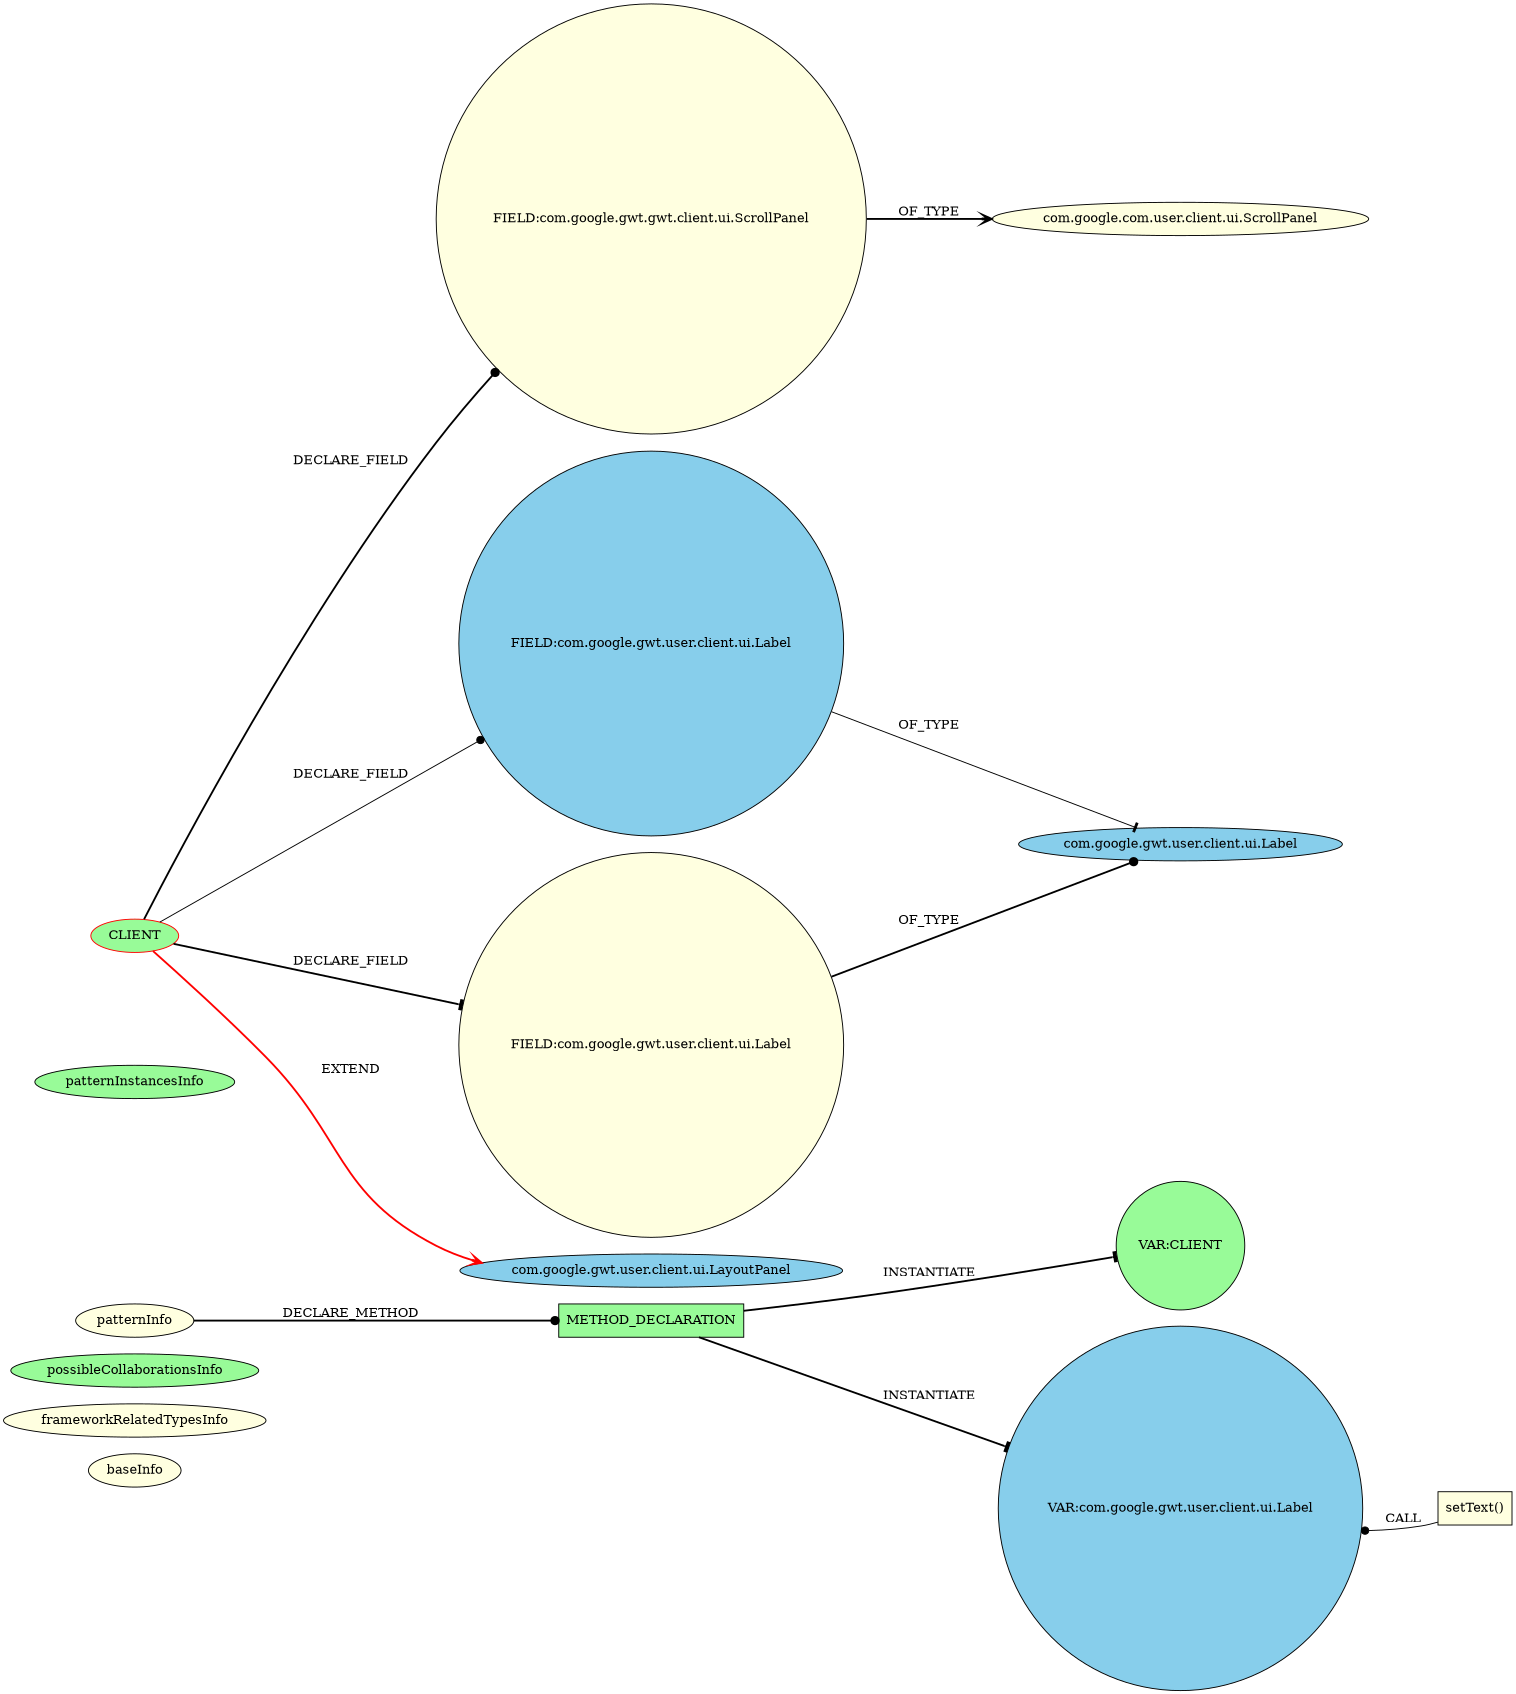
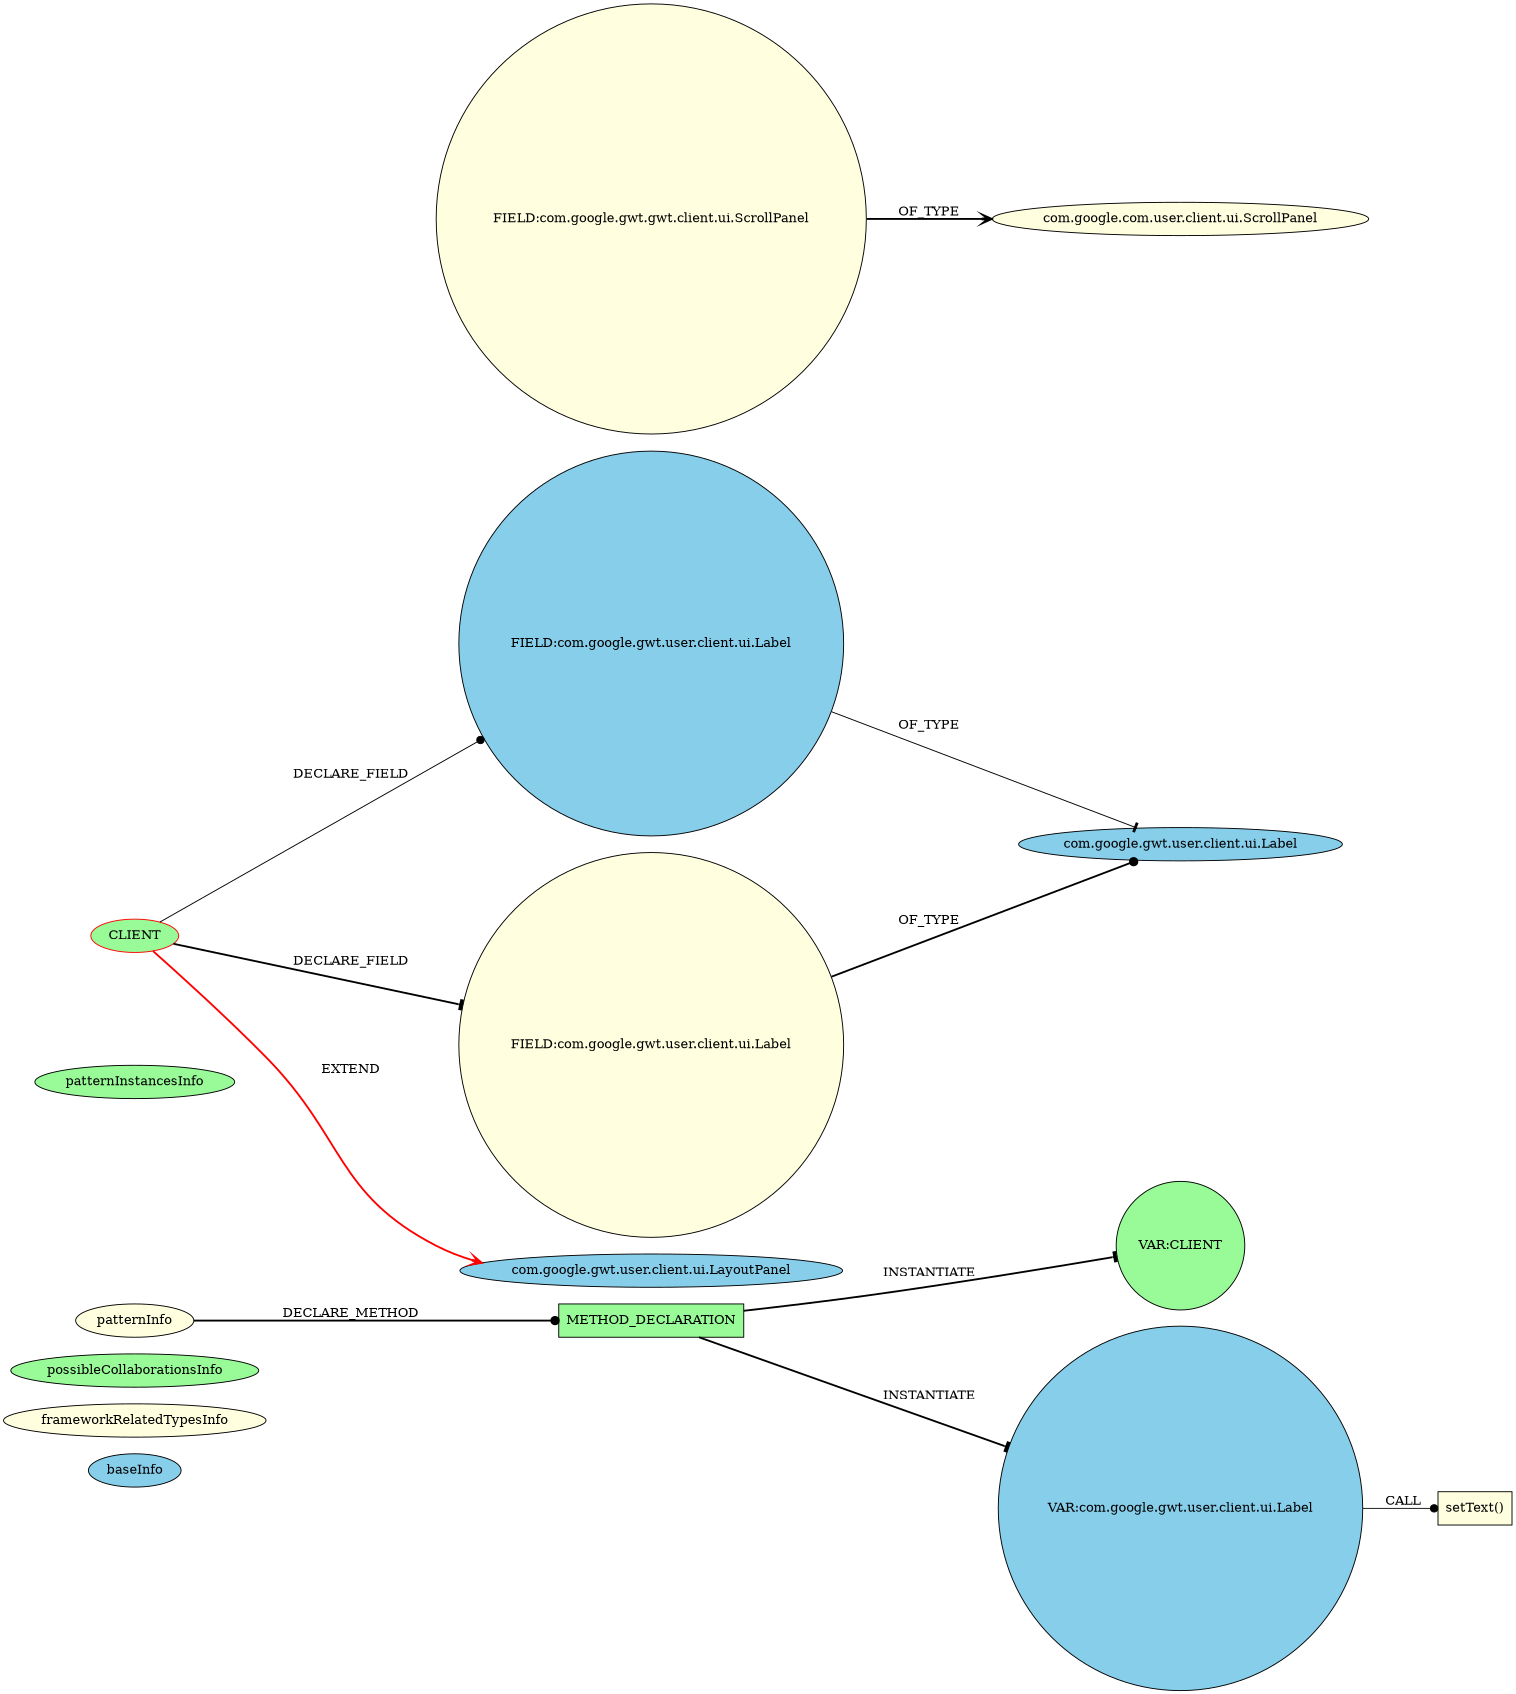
(303, 637) -> none
(135, 1470) -> (135, 1470)
(1404, 1528) -> (1397, 1508)
